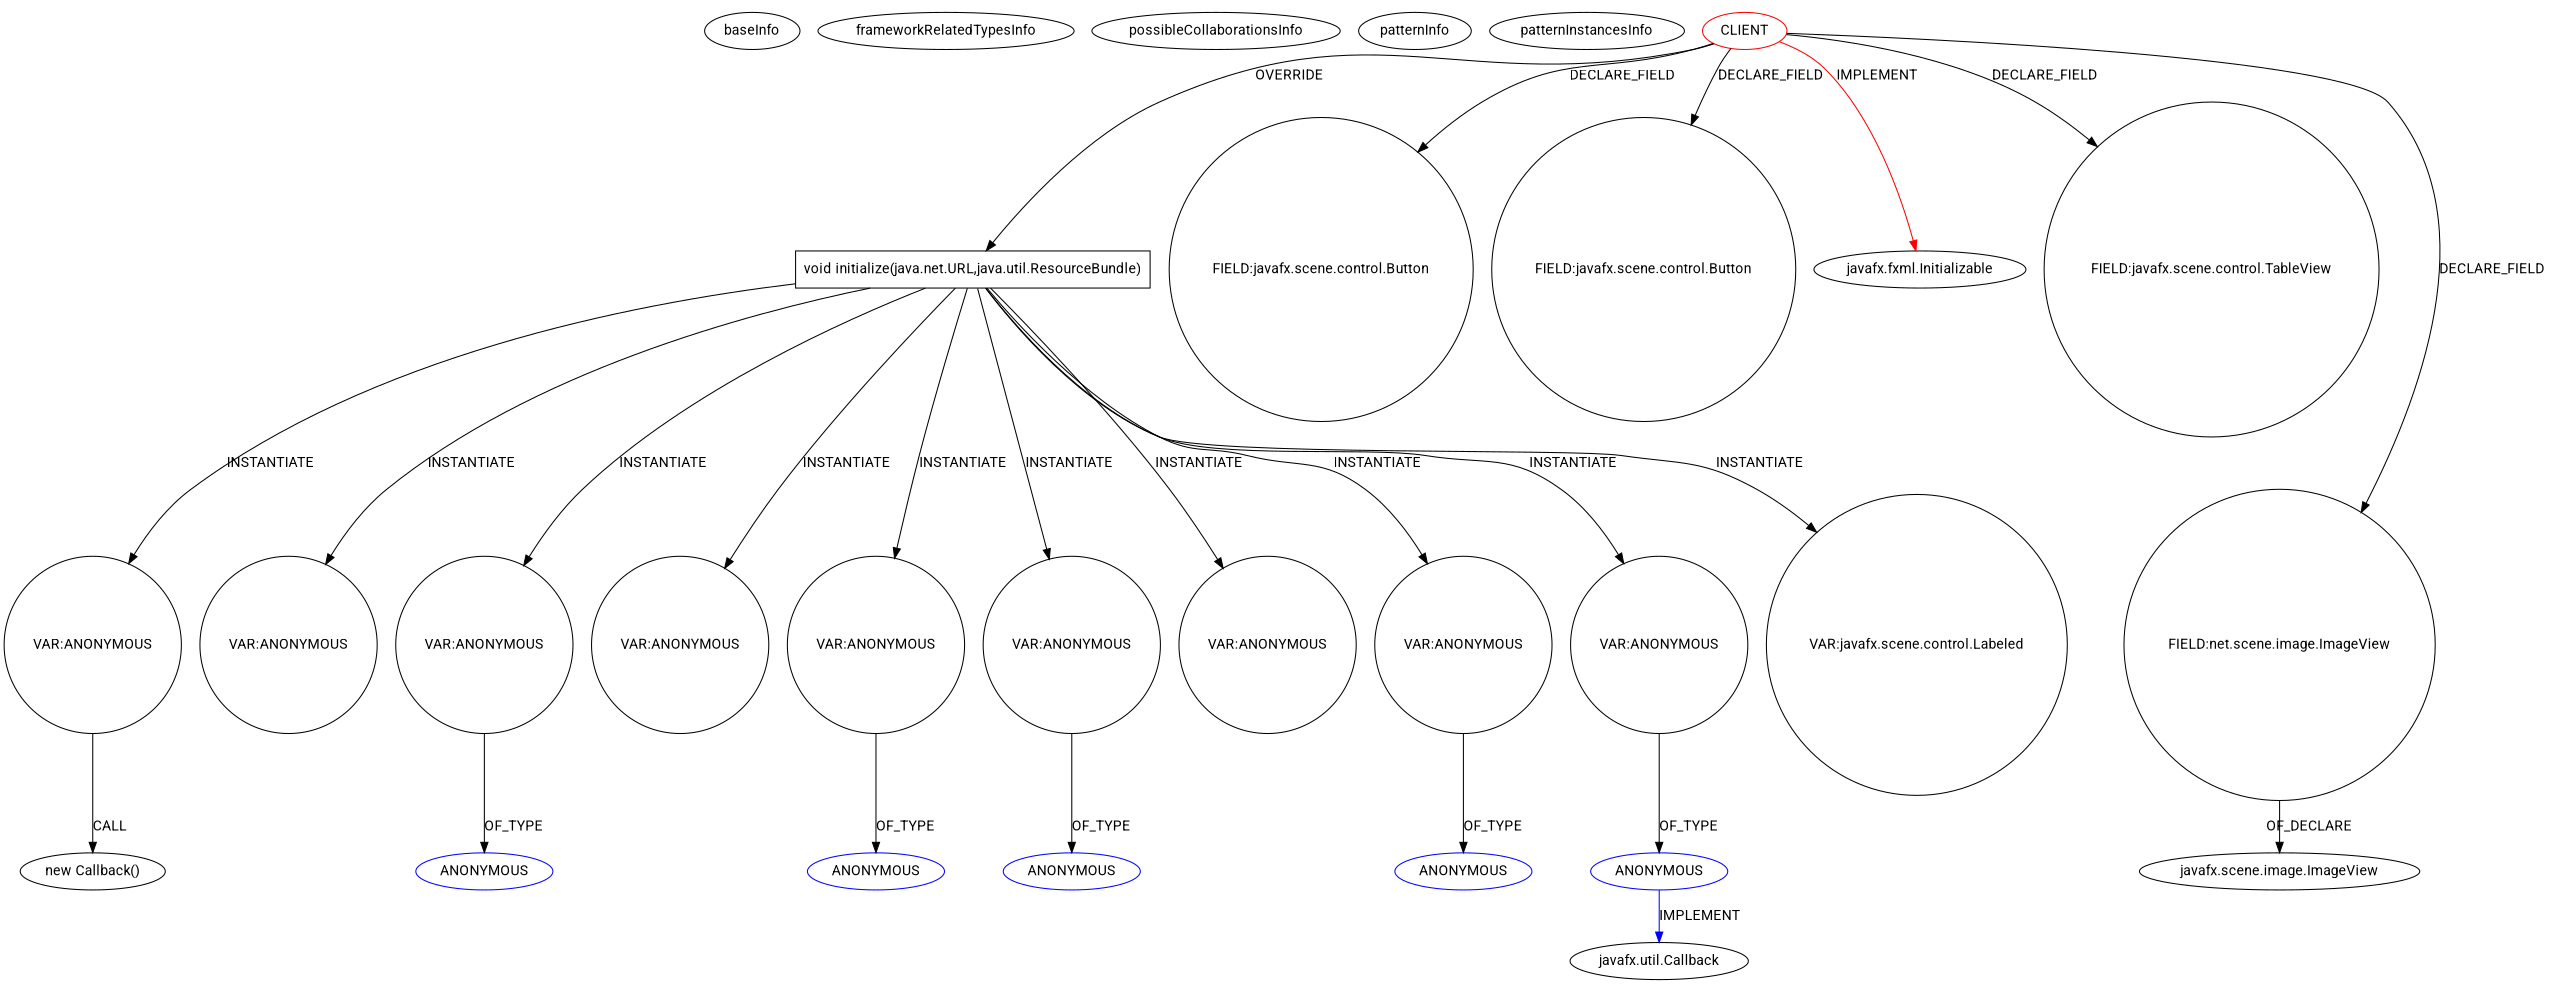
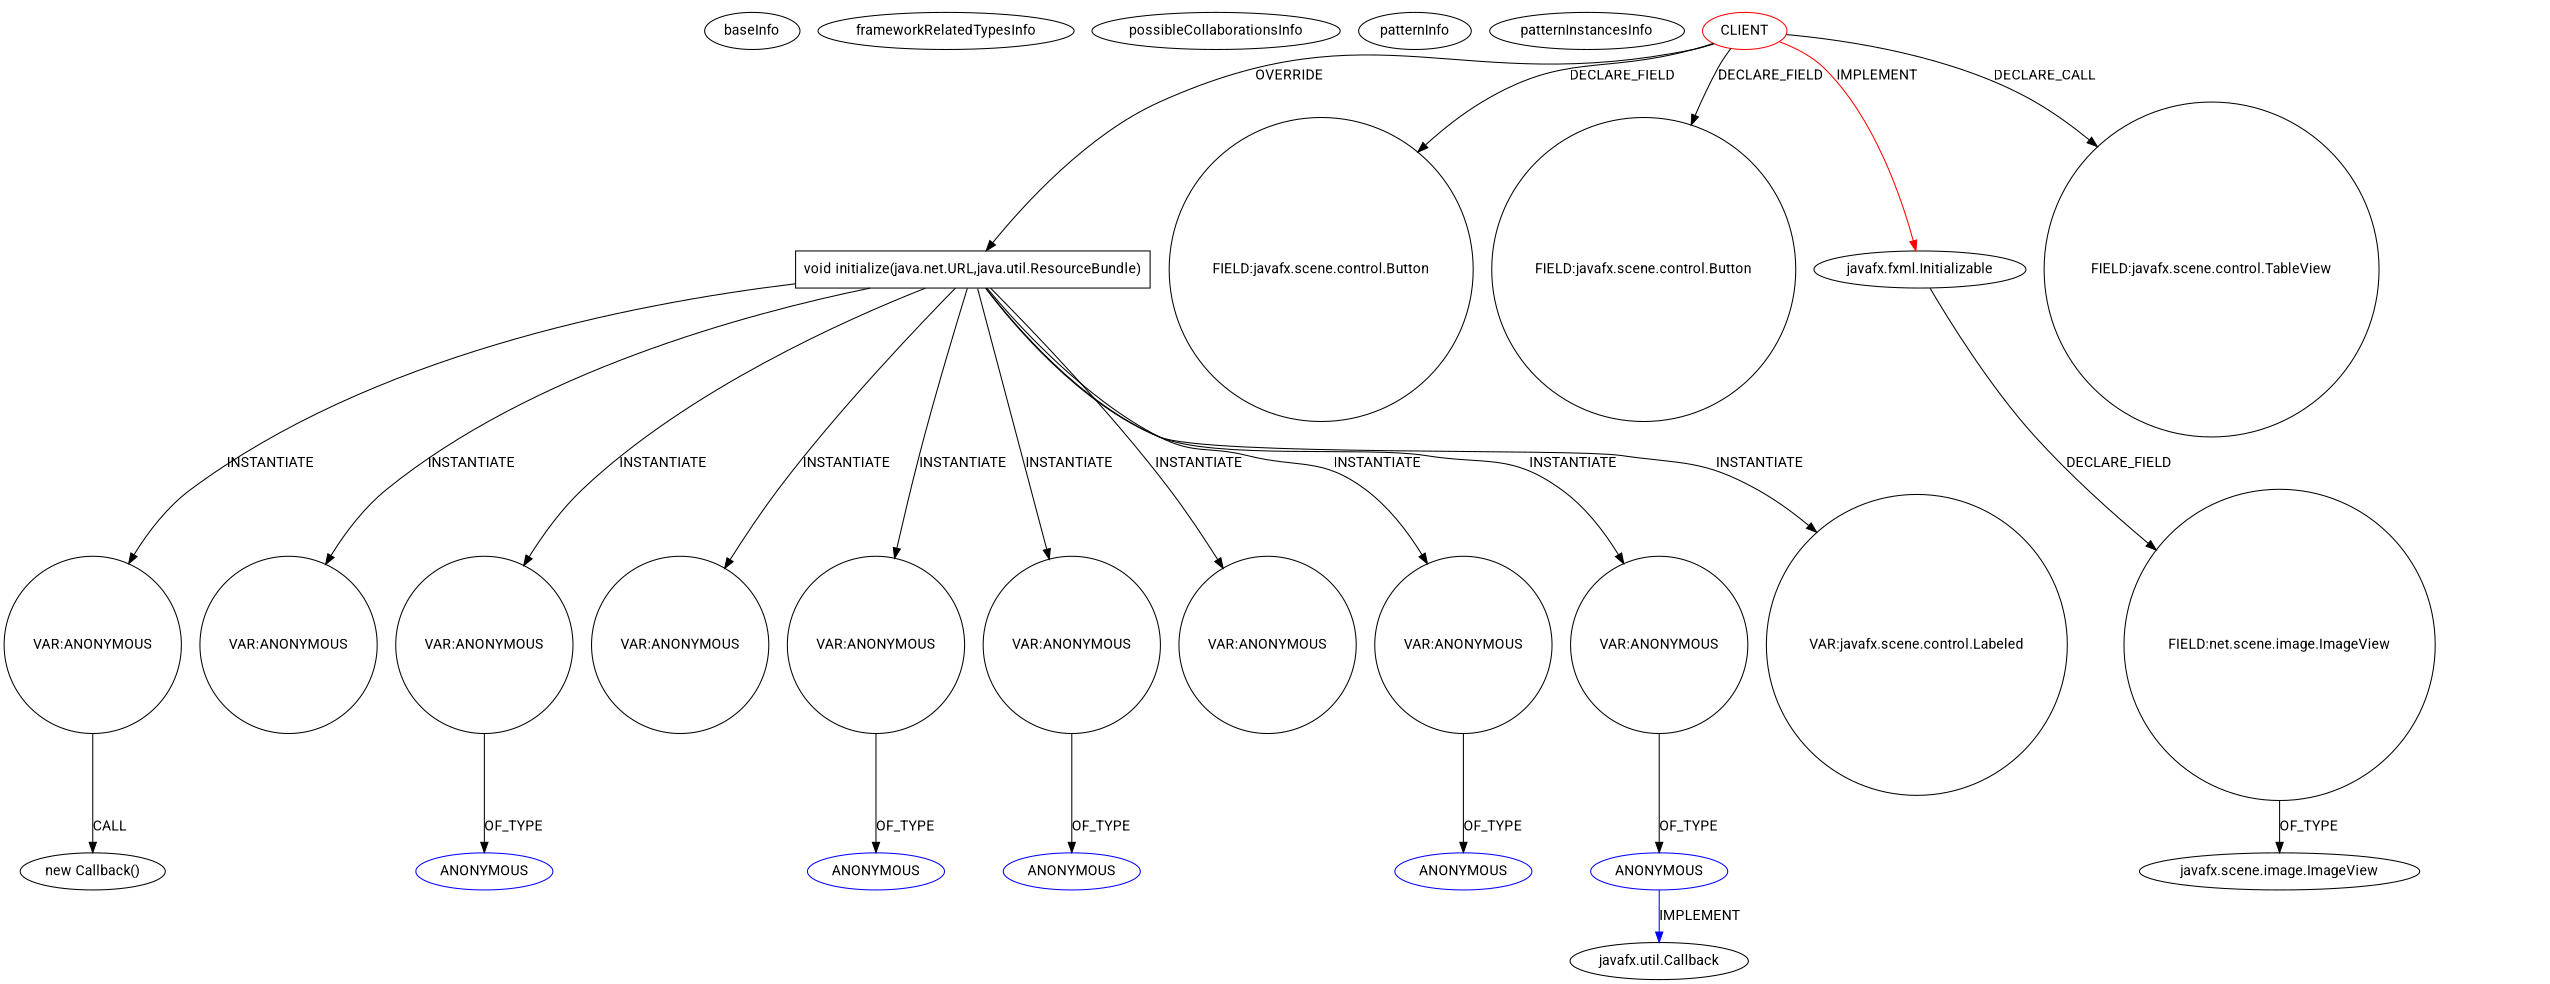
(2302, 74) -> (2026, 427)
(2045, 76) -> (2045, 76)
(2309, 827) -> (2309, 827)
